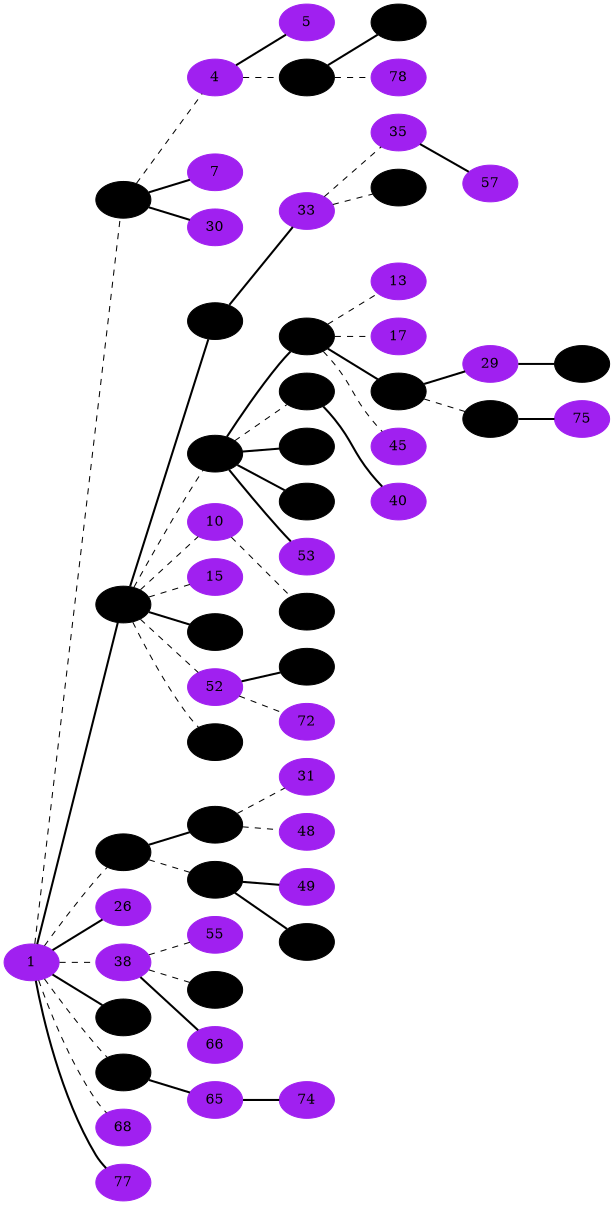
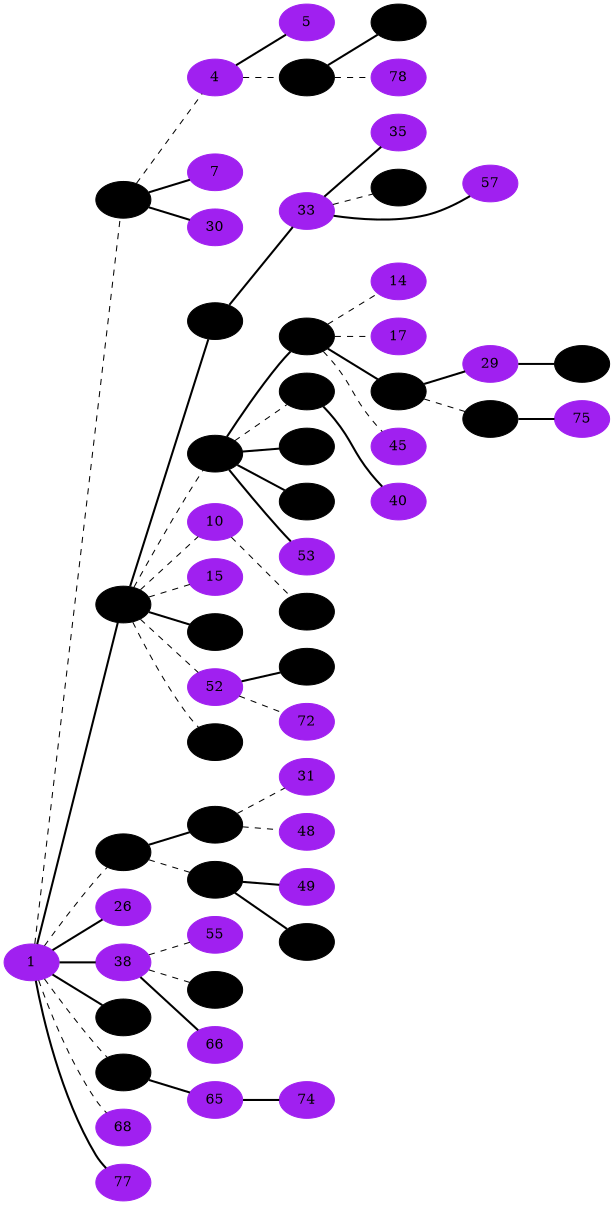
(444, 158) -> (404, 219)
(353, 172) -> (353, 172)
(399, 281) -> (399, 281)
(78, 962) -> (78, 962)
